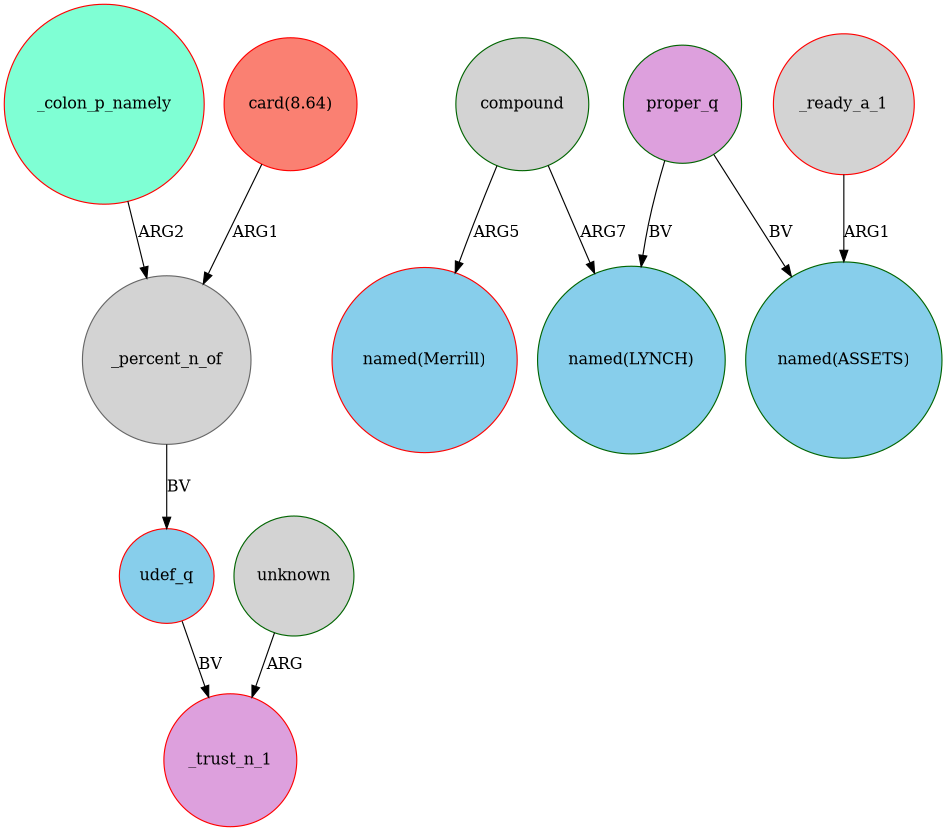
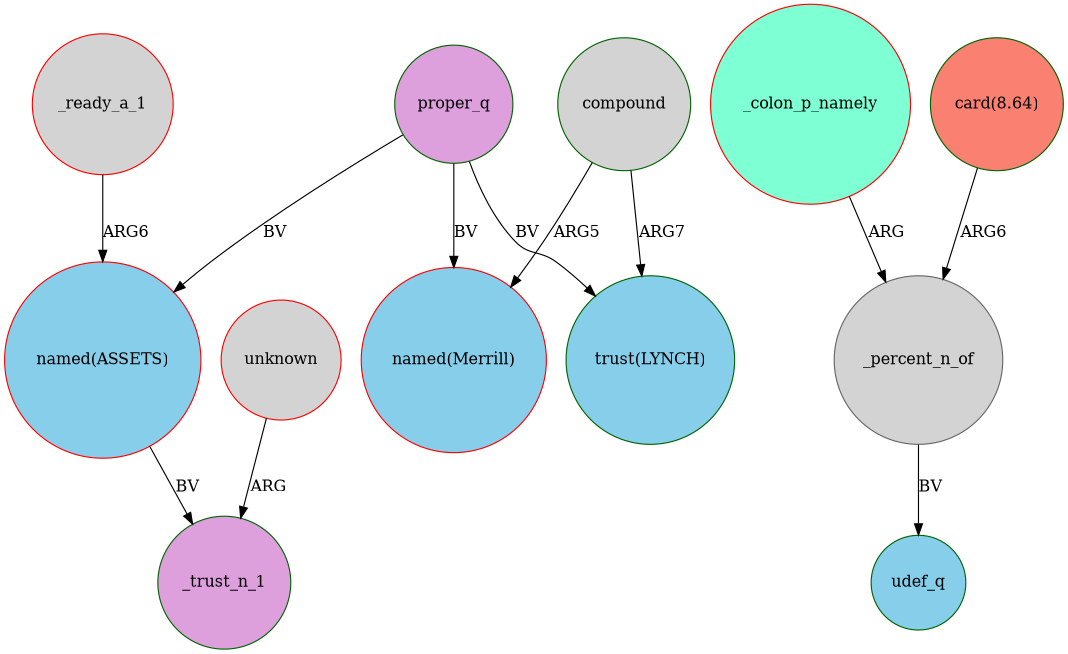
(291, 104) -> (997, 104)
none -> (454, 210)
(162, 233) -> (887, 233)
(256, 233) -> (984, 233)
(867, 233) -> (126, 233)
(631, 360) -> (650, 360)
(844, 360) -> (103, 360)
(167, 576) -> (918, 583)
(294, 576) -> (281, 360)
(193, 654) -> (168, 480)
(230, 760) -> (224, 583)
